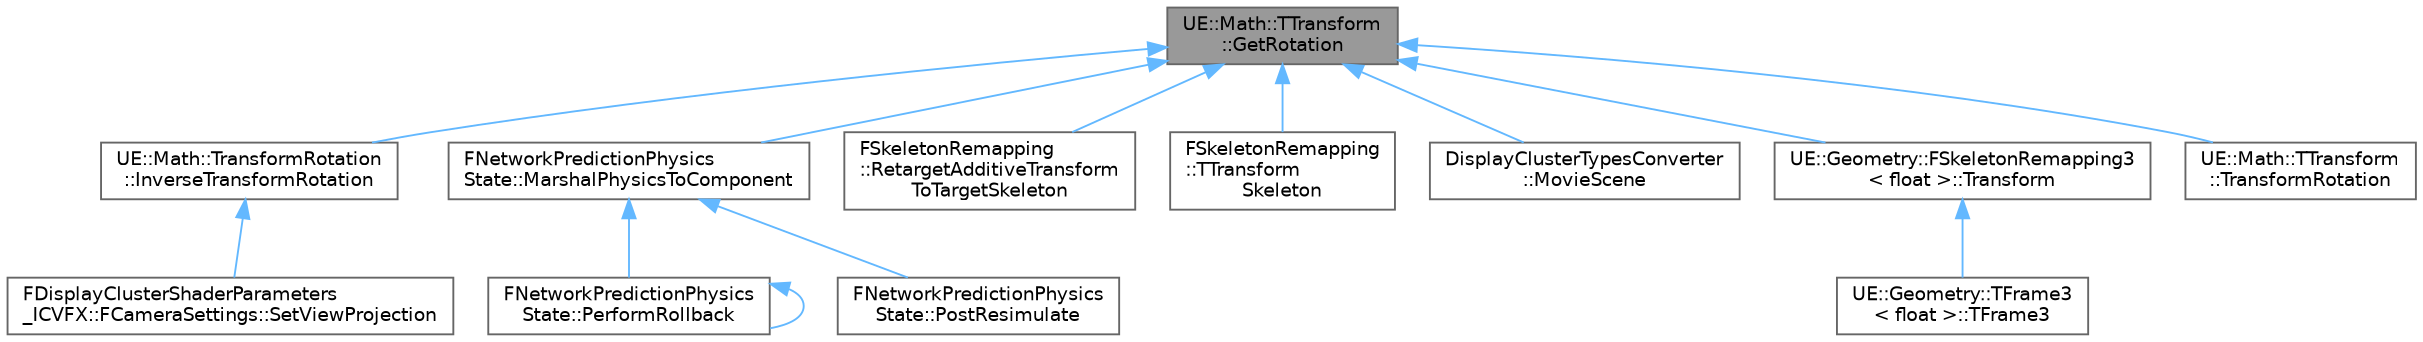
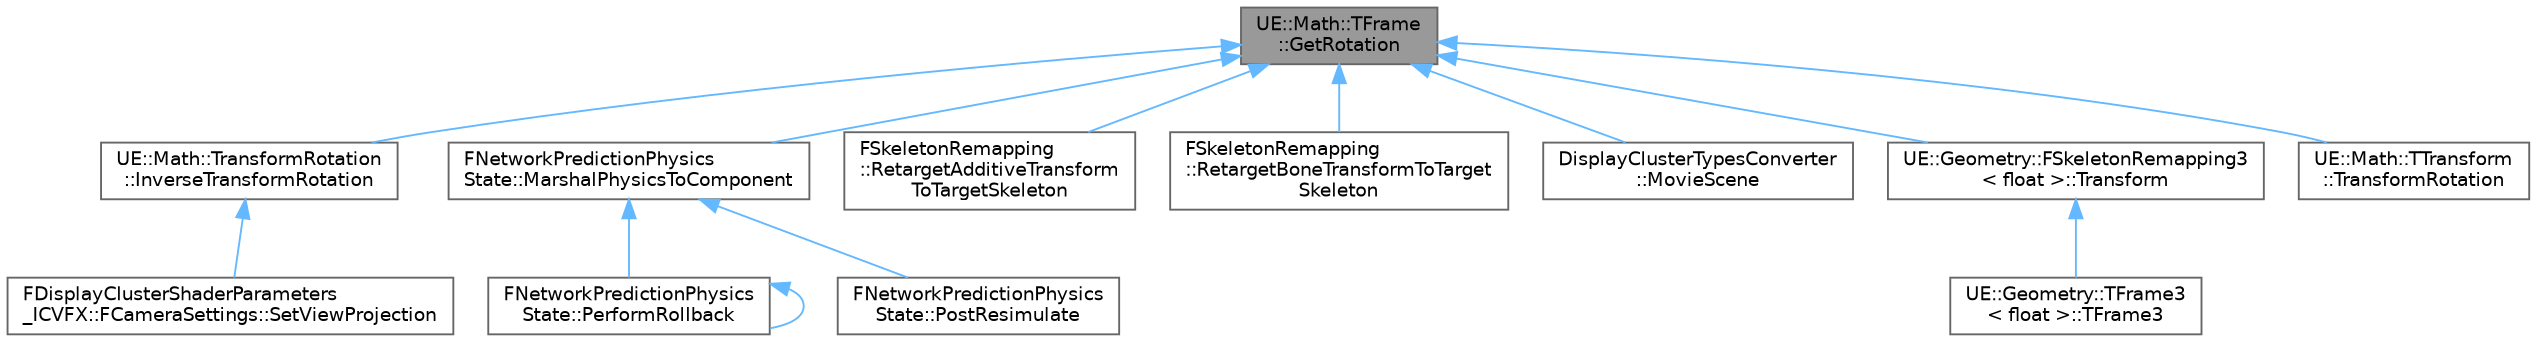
(1283, 36) -> (1339, 36)
(1283, 171) -> (1339, 171)
